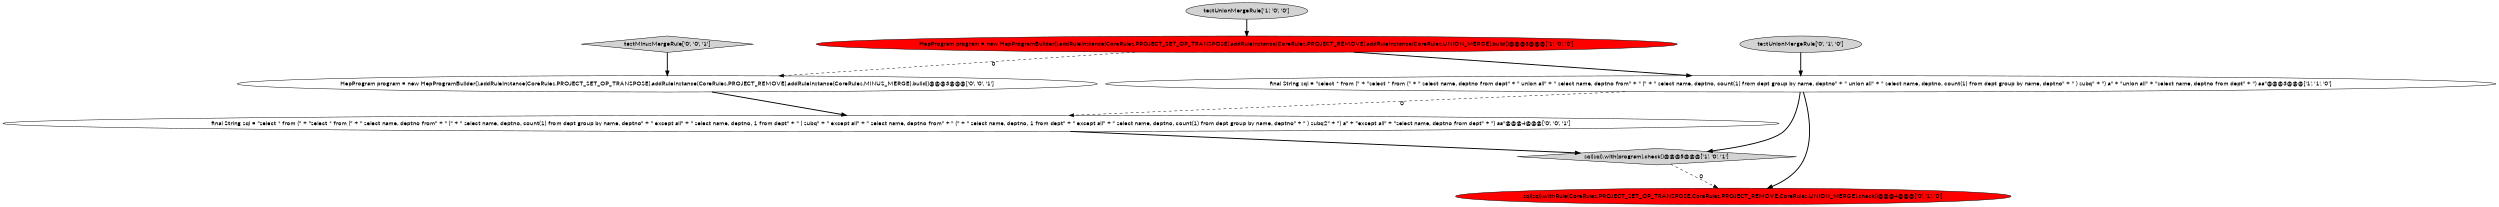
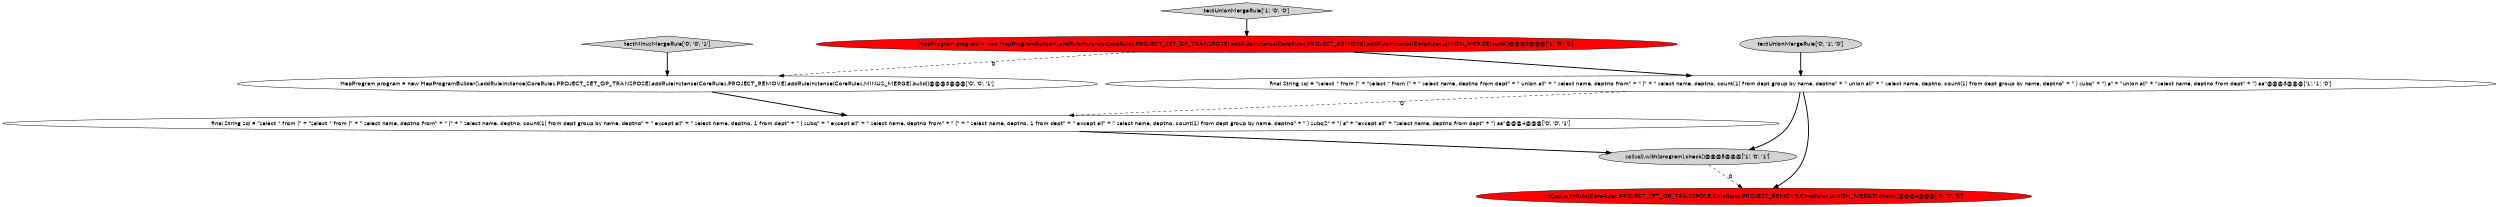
(1247, 11) -> (1247, 11)
(1657, 157) -> (1698, 157)
